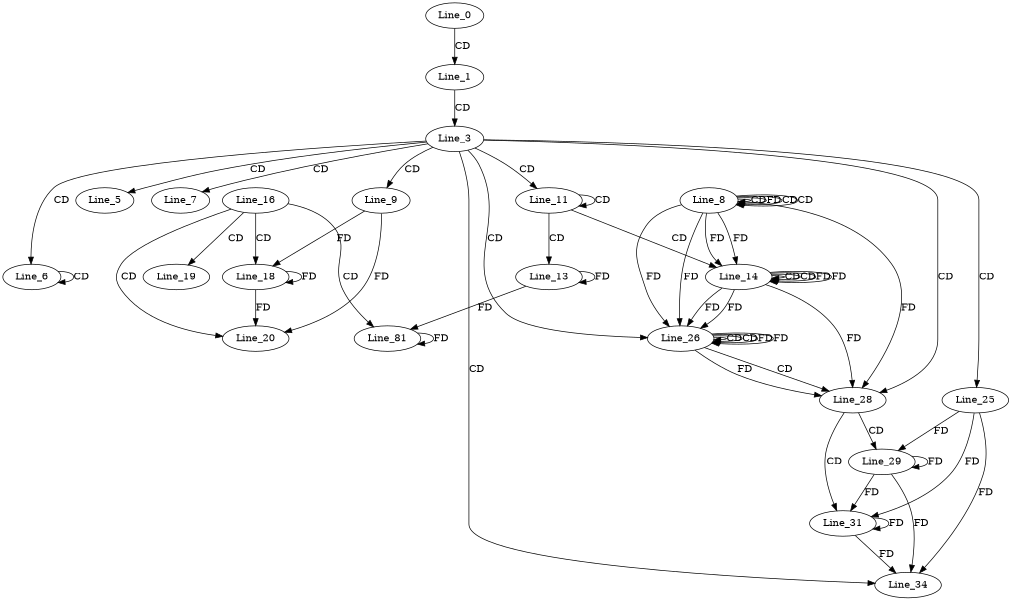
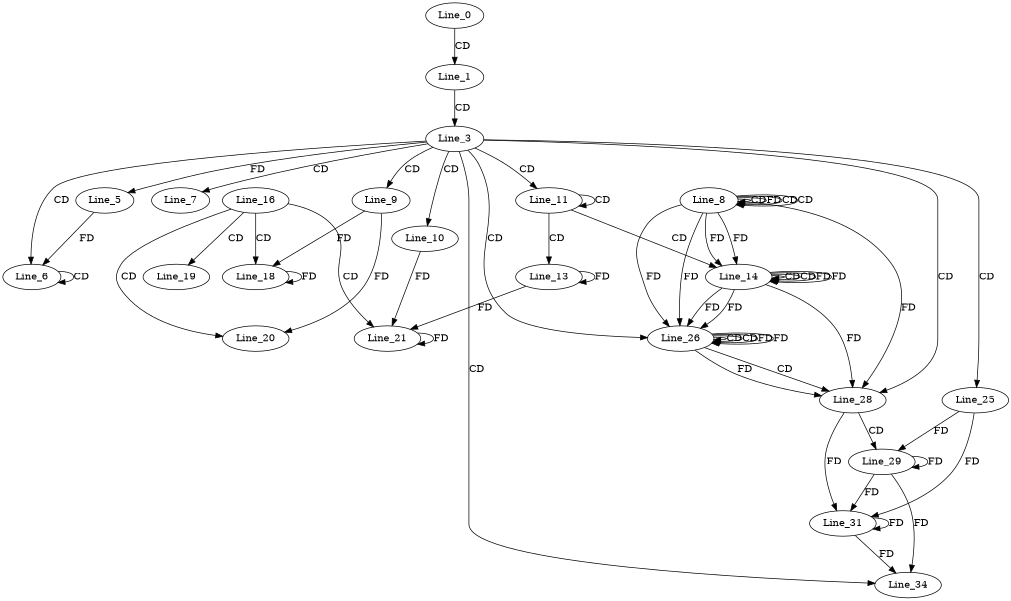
(258, 170) -> (258, 170)
none -> (71, 236)
none -> (425, 239)
(256, 304) -> none
(387, 339) -> (387, 339)
(834, 462) -> (834, 462)
(974, 497) -> none
